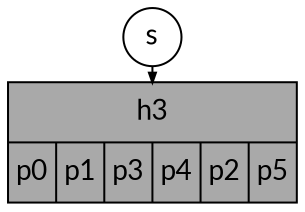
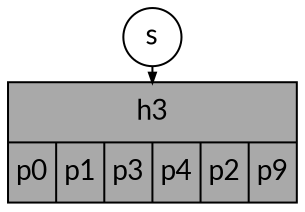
(273, 171) -> (273, 171)
